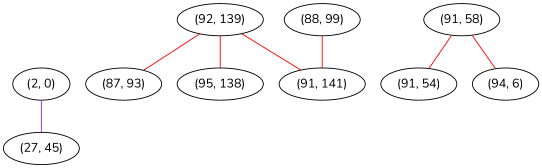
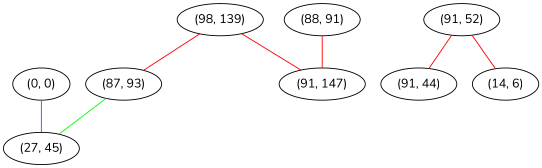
(220, 20) -> (220, 20)
(322, 20) -> (322, 20)
(462, 20) -> (462, 20)
(41, 84) -> (41, 84)
(220, 84) -> none
(322, 84) -> (322, 84)
(419, 84) -> (419, 84)
(506, 84) -> (506, 84)
none -> (82, 116)
